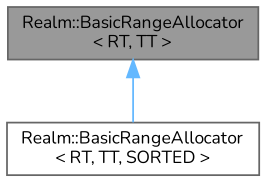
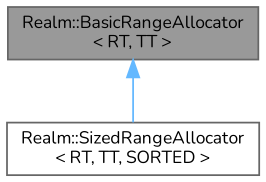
(133, 149) -> (133, 149)
